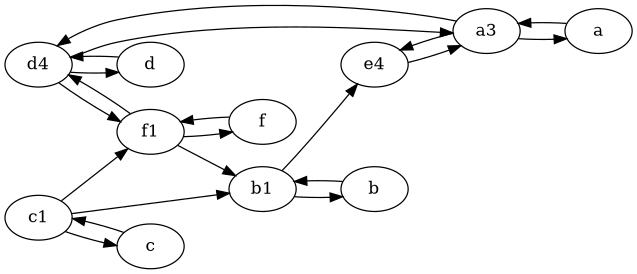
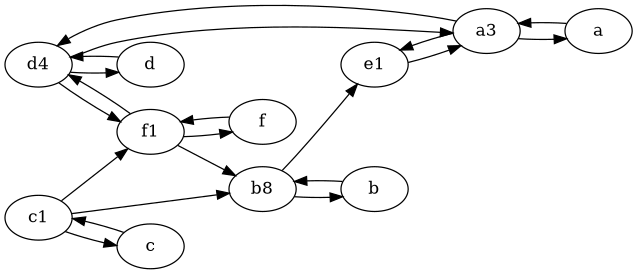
(375, 65) -> (375, 65)
(263, 189) -> (263, 189)
